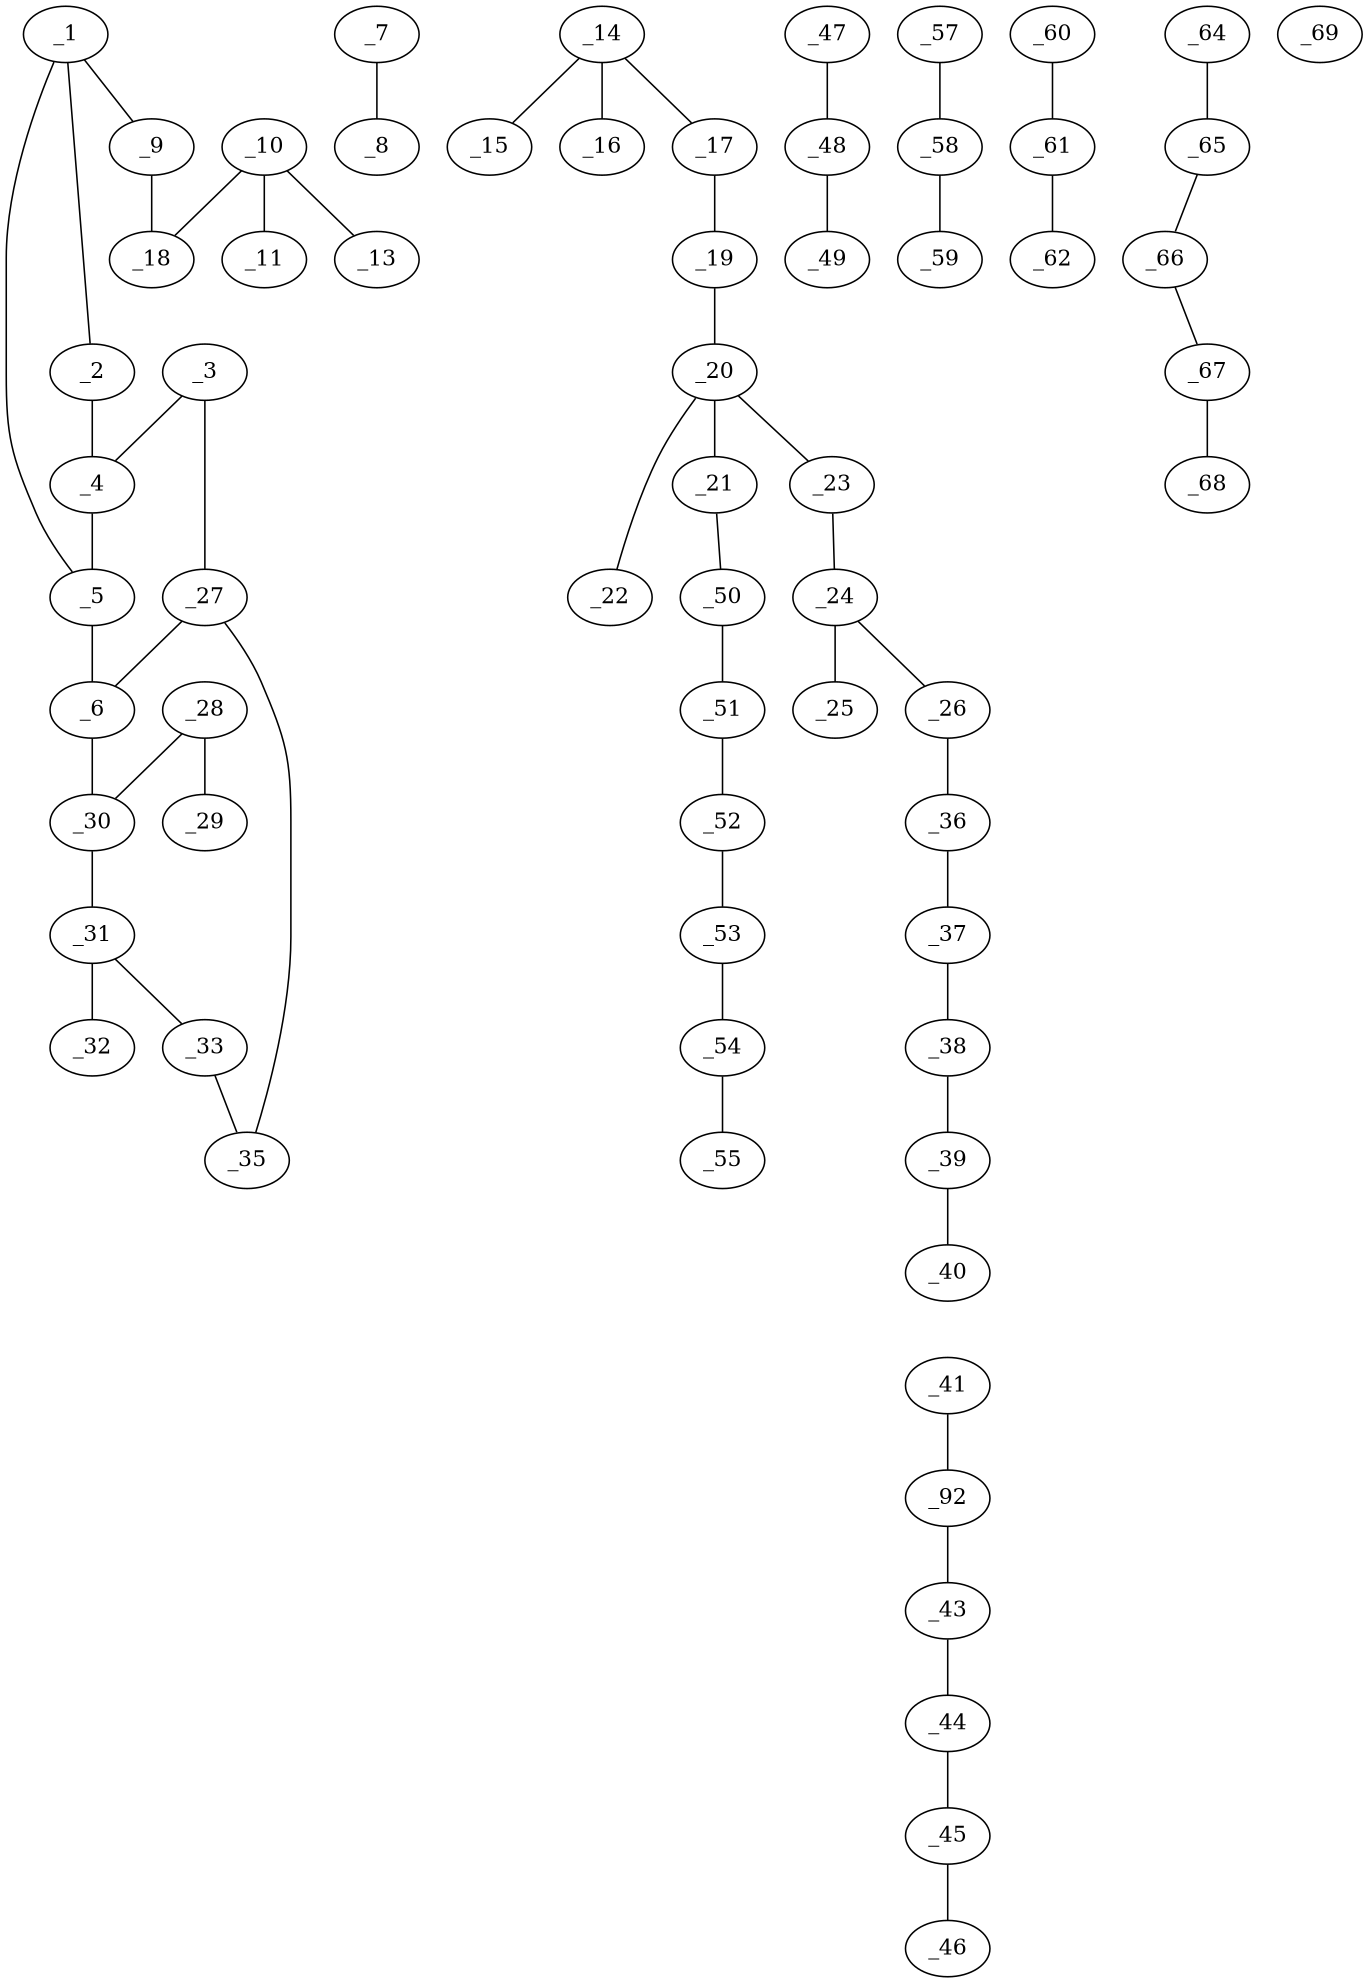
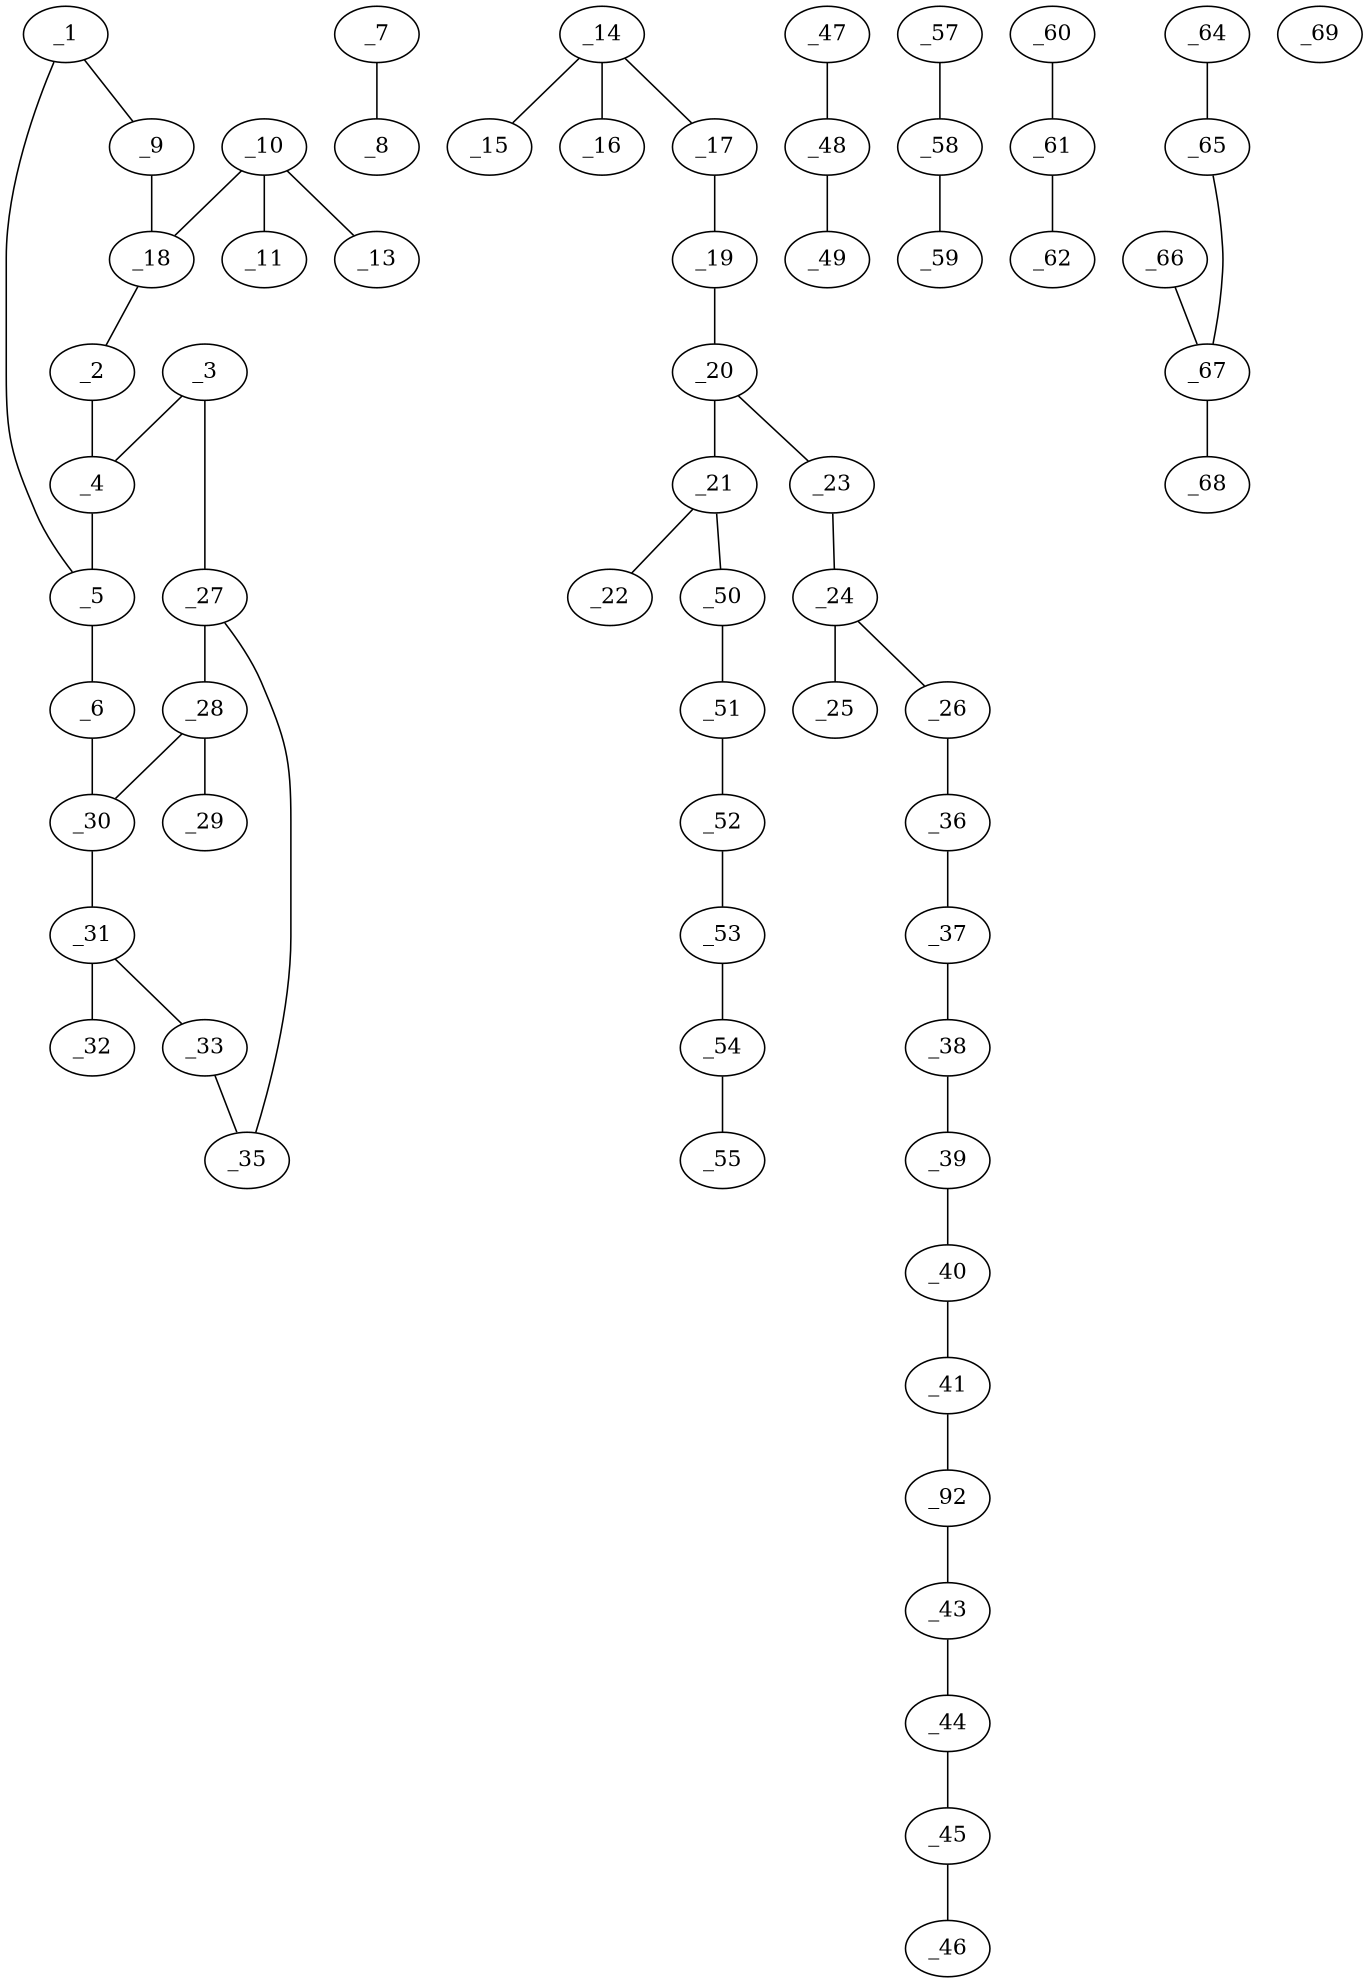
(79, 203) -> (122, 316)
(1186, 203) -> (1223, 260)
(648, 480) -> (662, 541)
(149, 654) -> (205, 654)
none -> (948, 1329)
